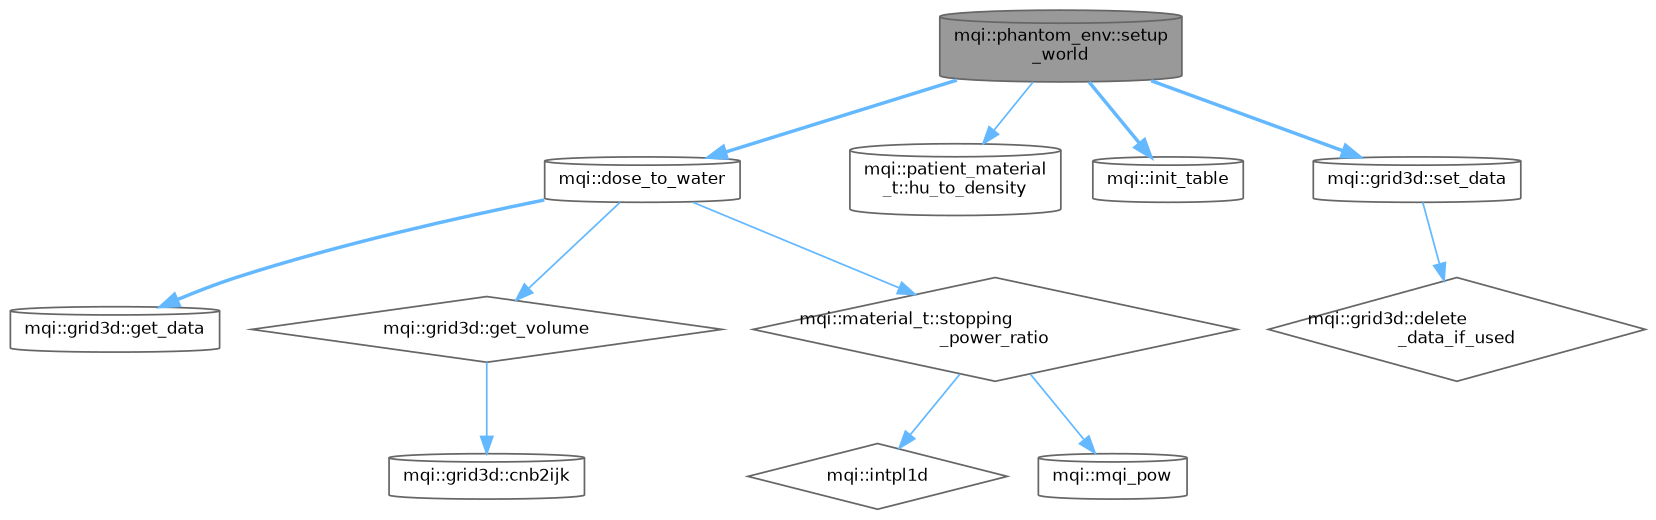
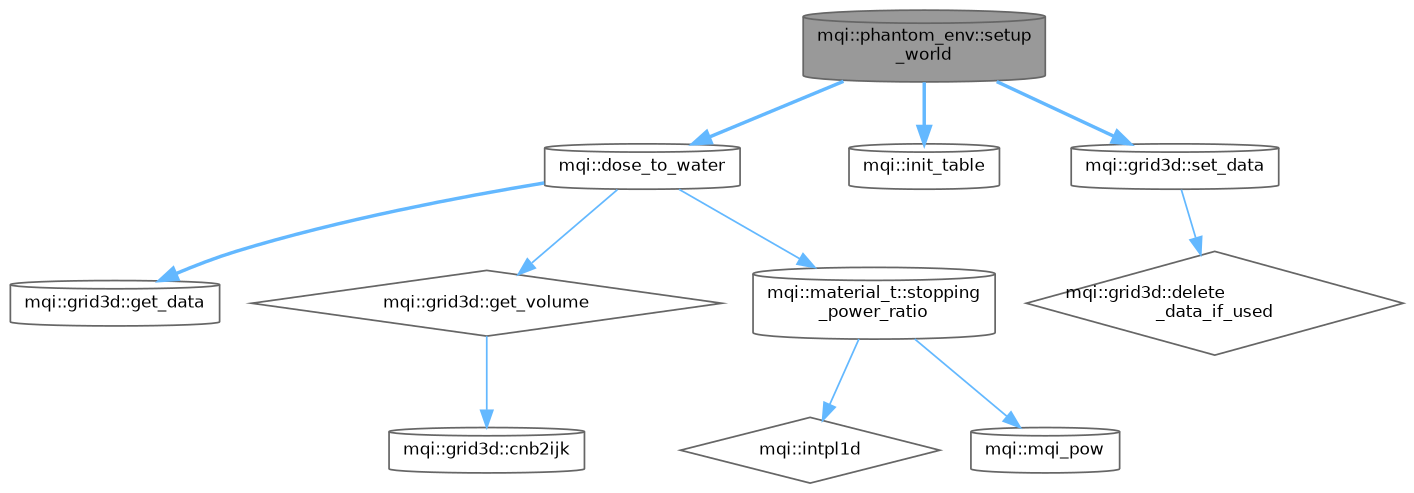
(955, 180) -> none
(995, 329) -> (874, 303)
